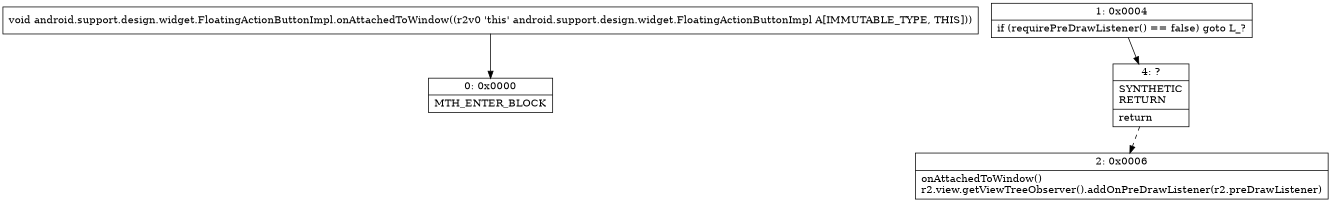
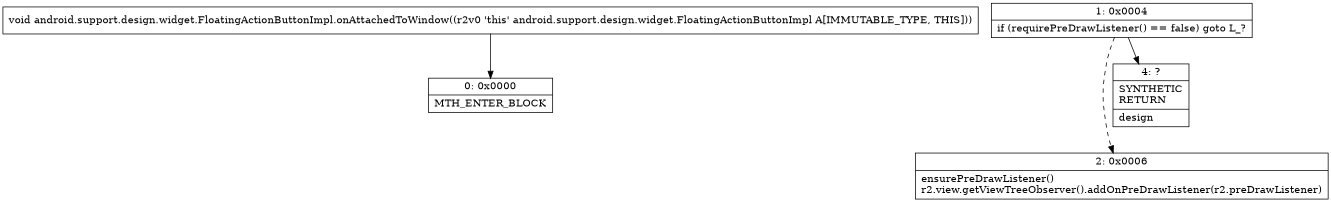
(1136, 118) -> (1136, 118)
(1136, 136) -> (1103, 91)
(982, 179) -> (988, 179)
